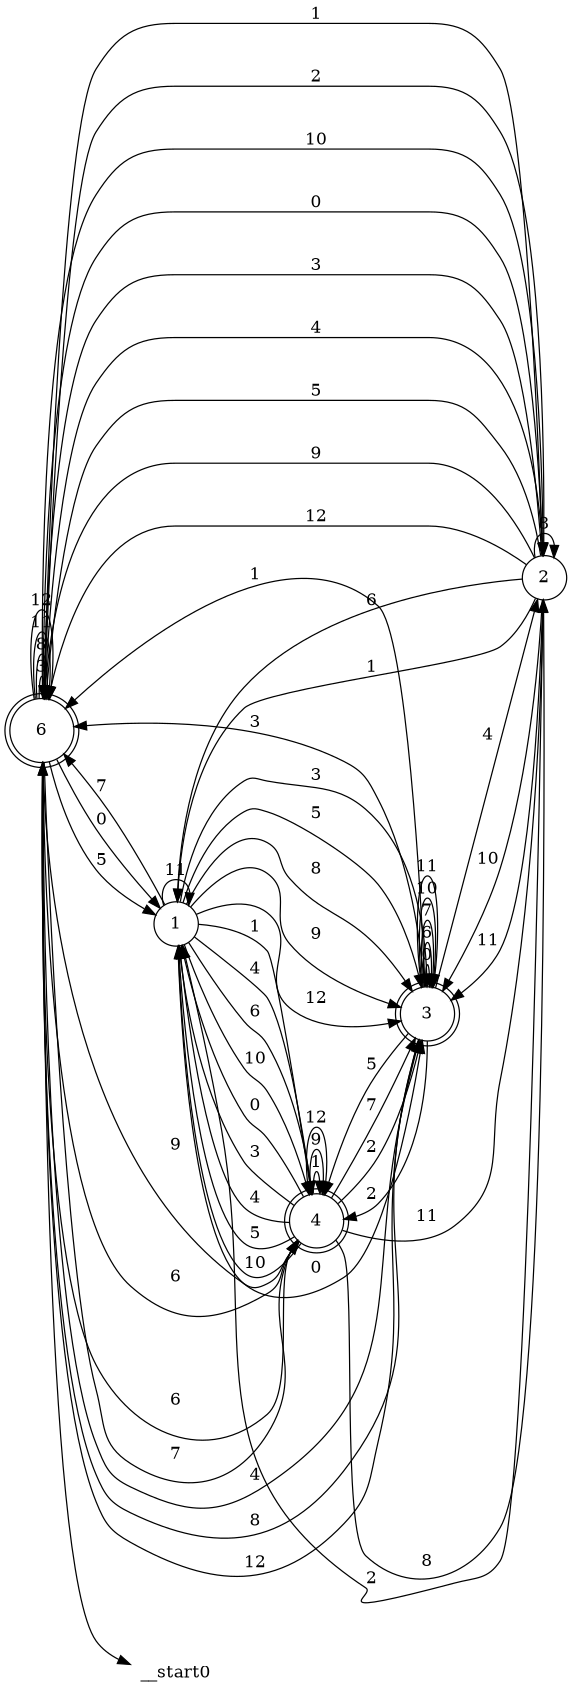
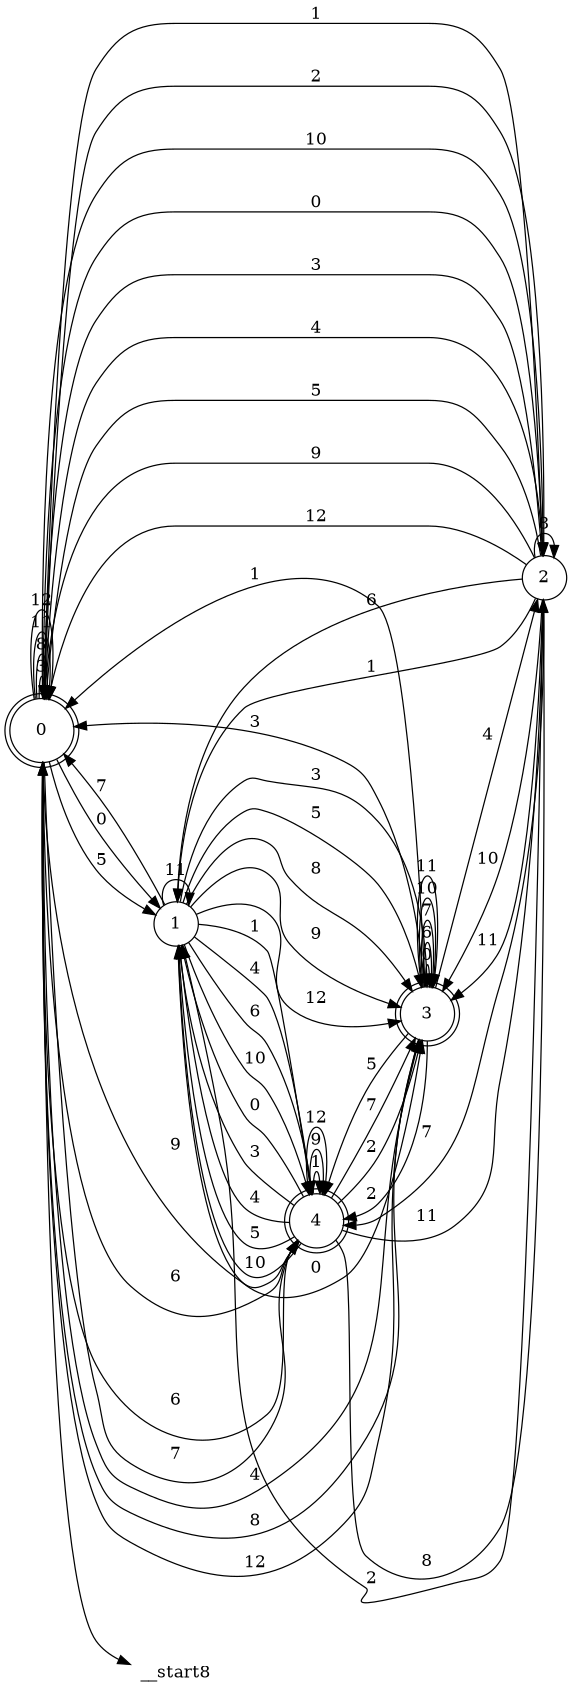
(42, 731) -> (42, 731)
none -> (512, 940)
(176, 1673) -> (176, 1673)
